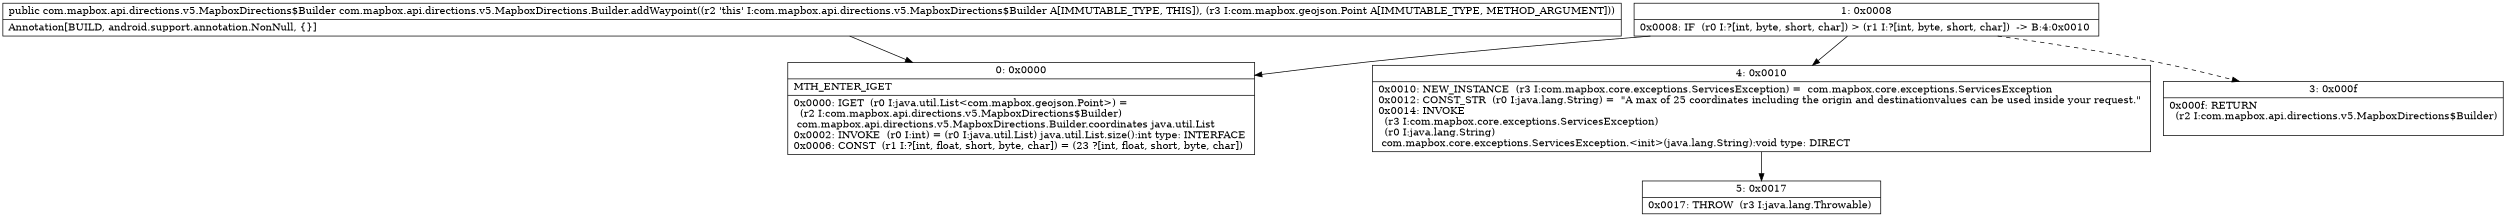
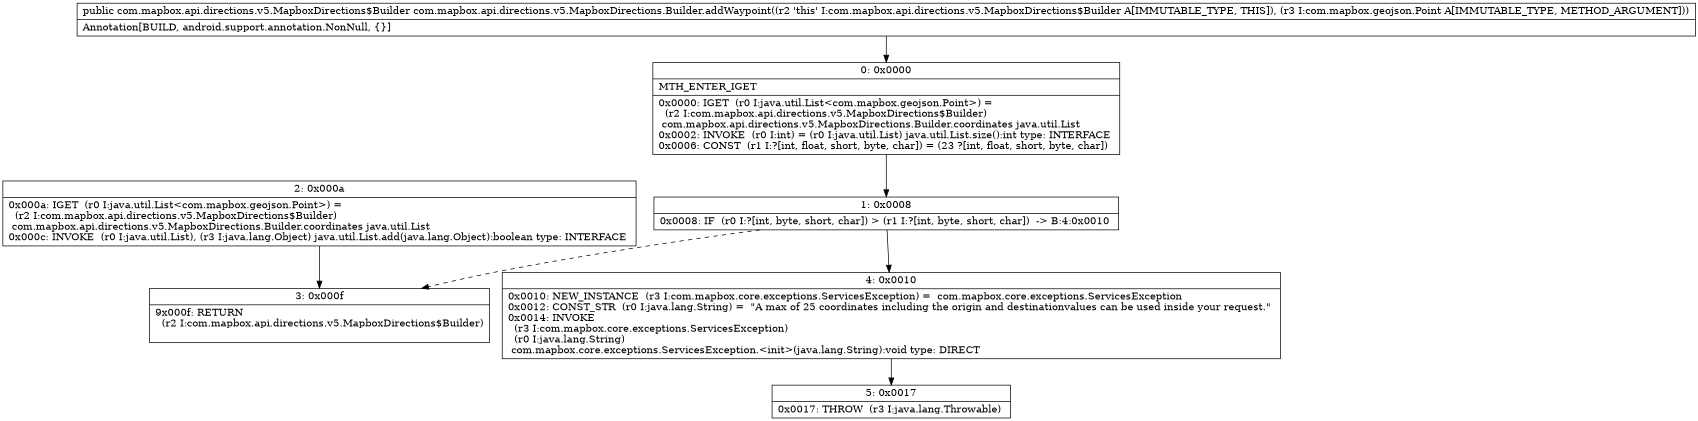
(1456, 53) -> (886, 172)
(2217, 106) -> (203, 313)
none -> (319, 213)
